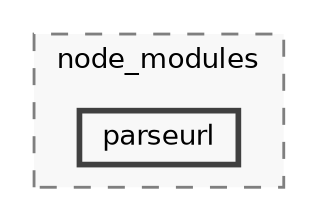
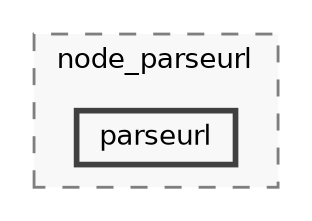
(159, 61) -> (156, 61)
